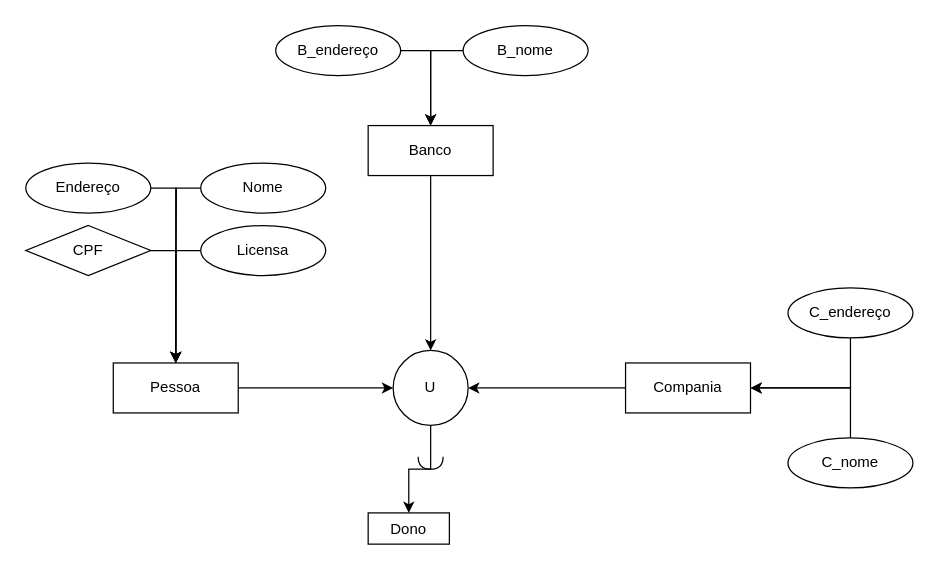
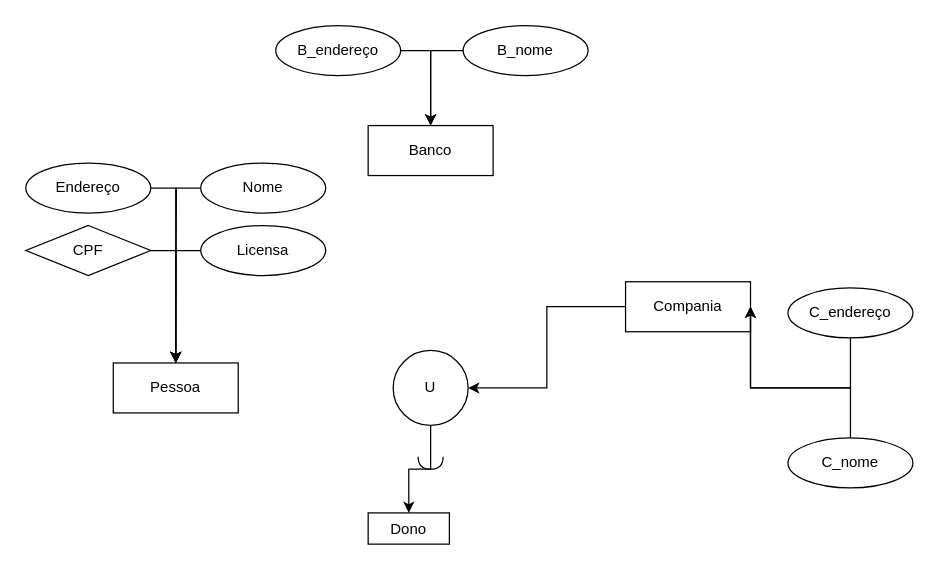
(431, 259) -> none
(311, 388) -> none
(688, 388) -> (688, 307)
